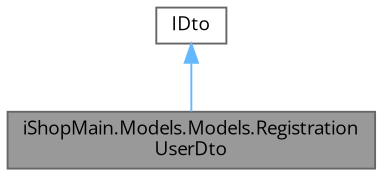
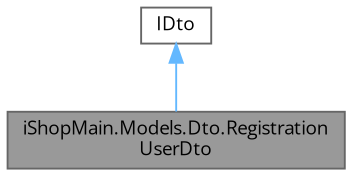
(191, 140) -> (176, 140)
